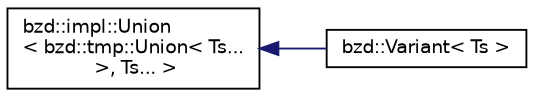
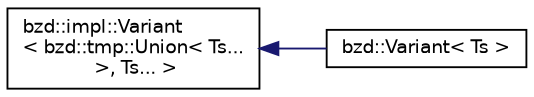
(133, 49) -> (133, 49)
